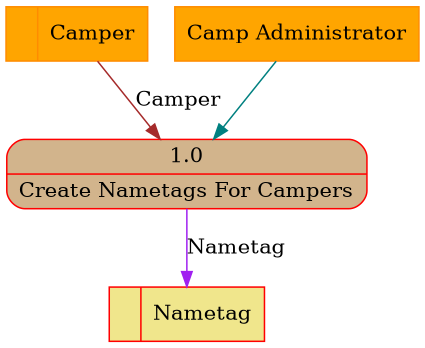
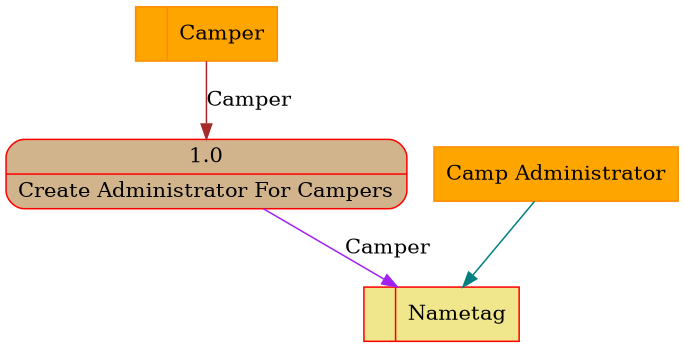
(250, 94) -> (504, 238)
(187, 191) -> (206, 191)
(237, 248) -> (388, 248)
